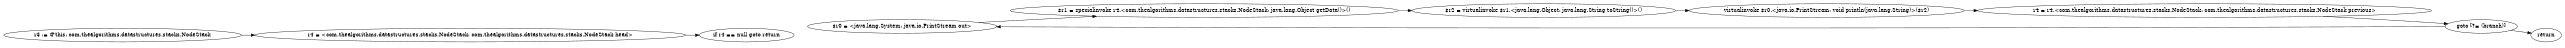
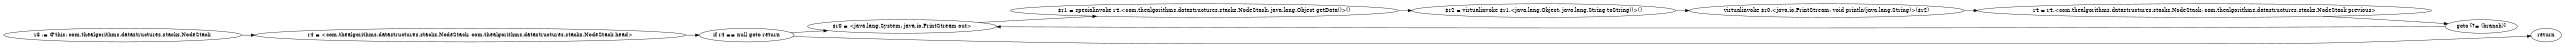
none -> (807, 32)
(2519, 32) -> (1660, 44)
